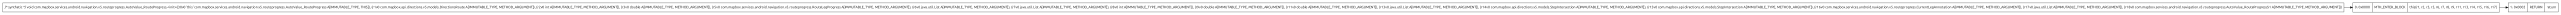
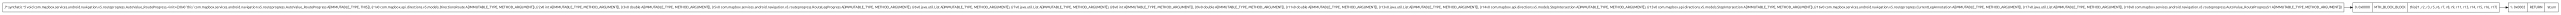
(2390, 7) -> (2390, 7)
